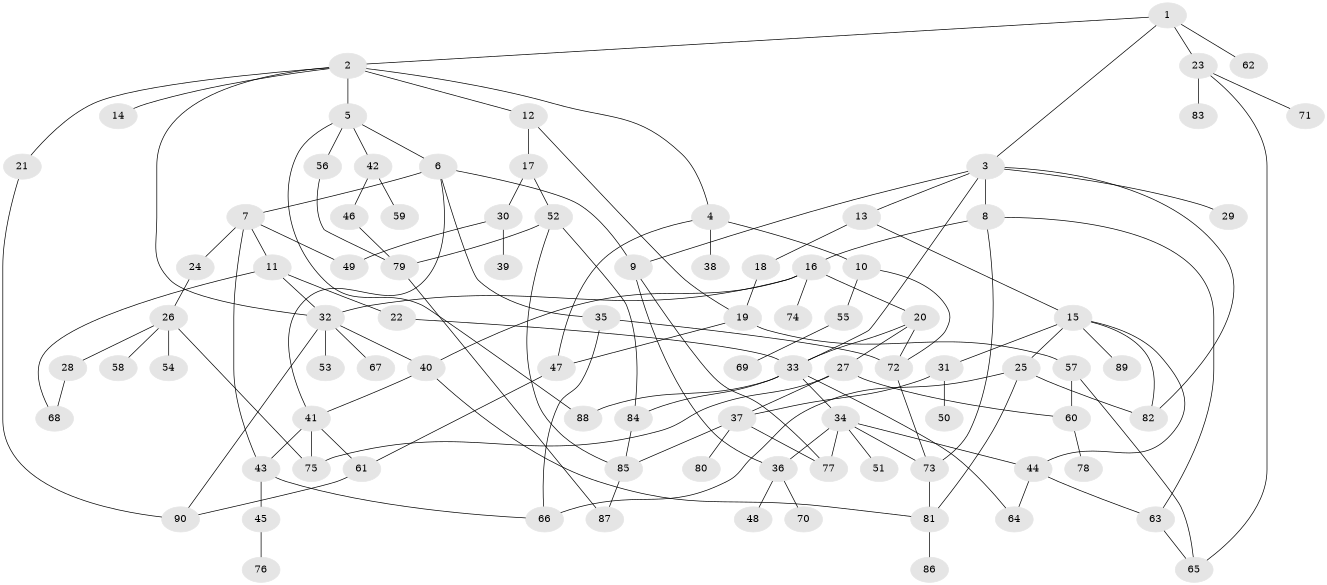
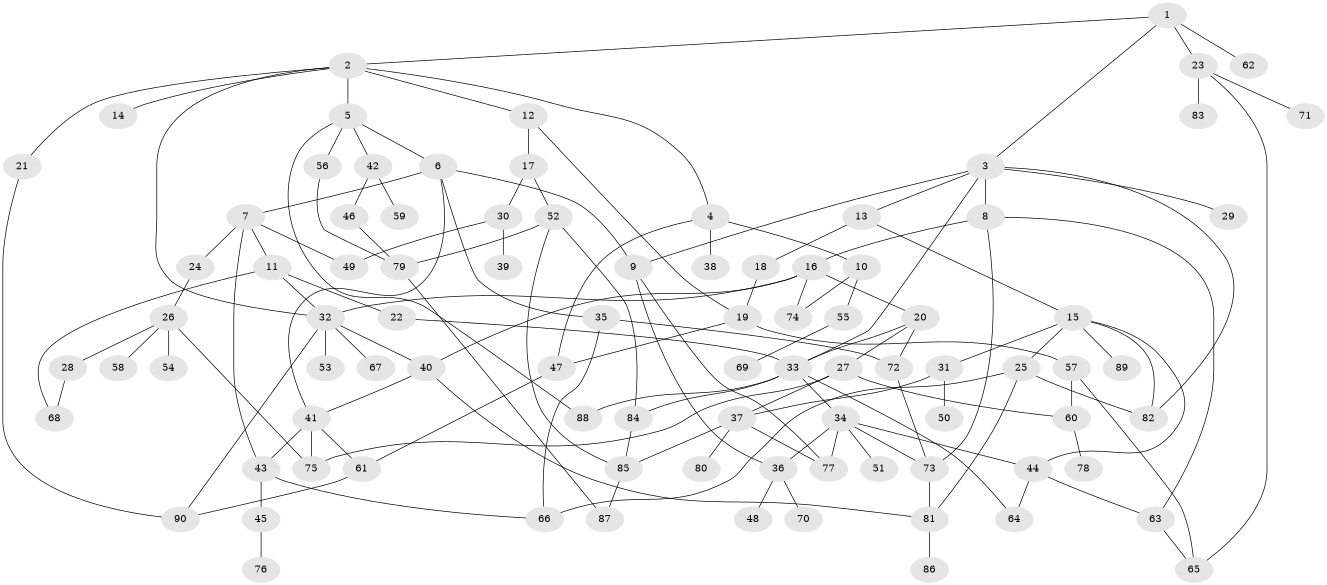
(945, 305) -> (827, 293)
